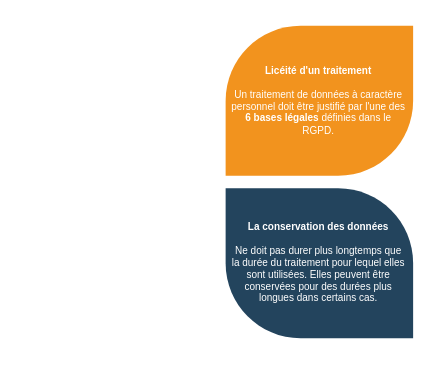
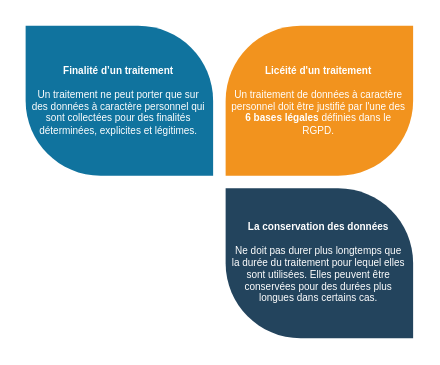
none -> (119, 101)
